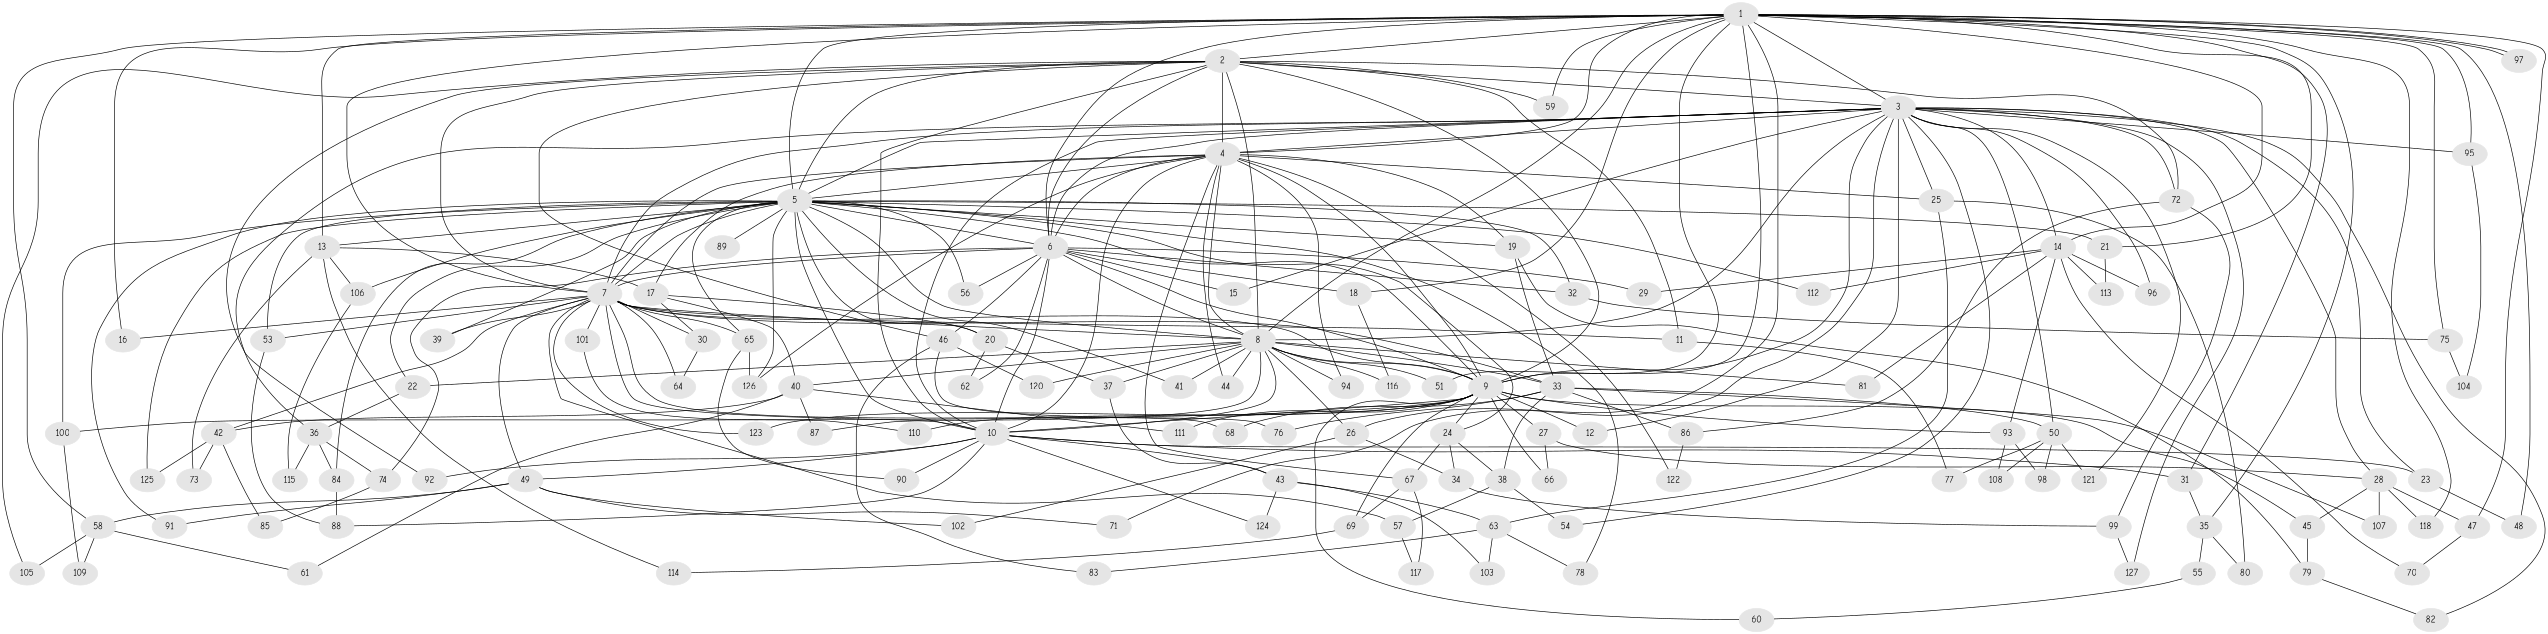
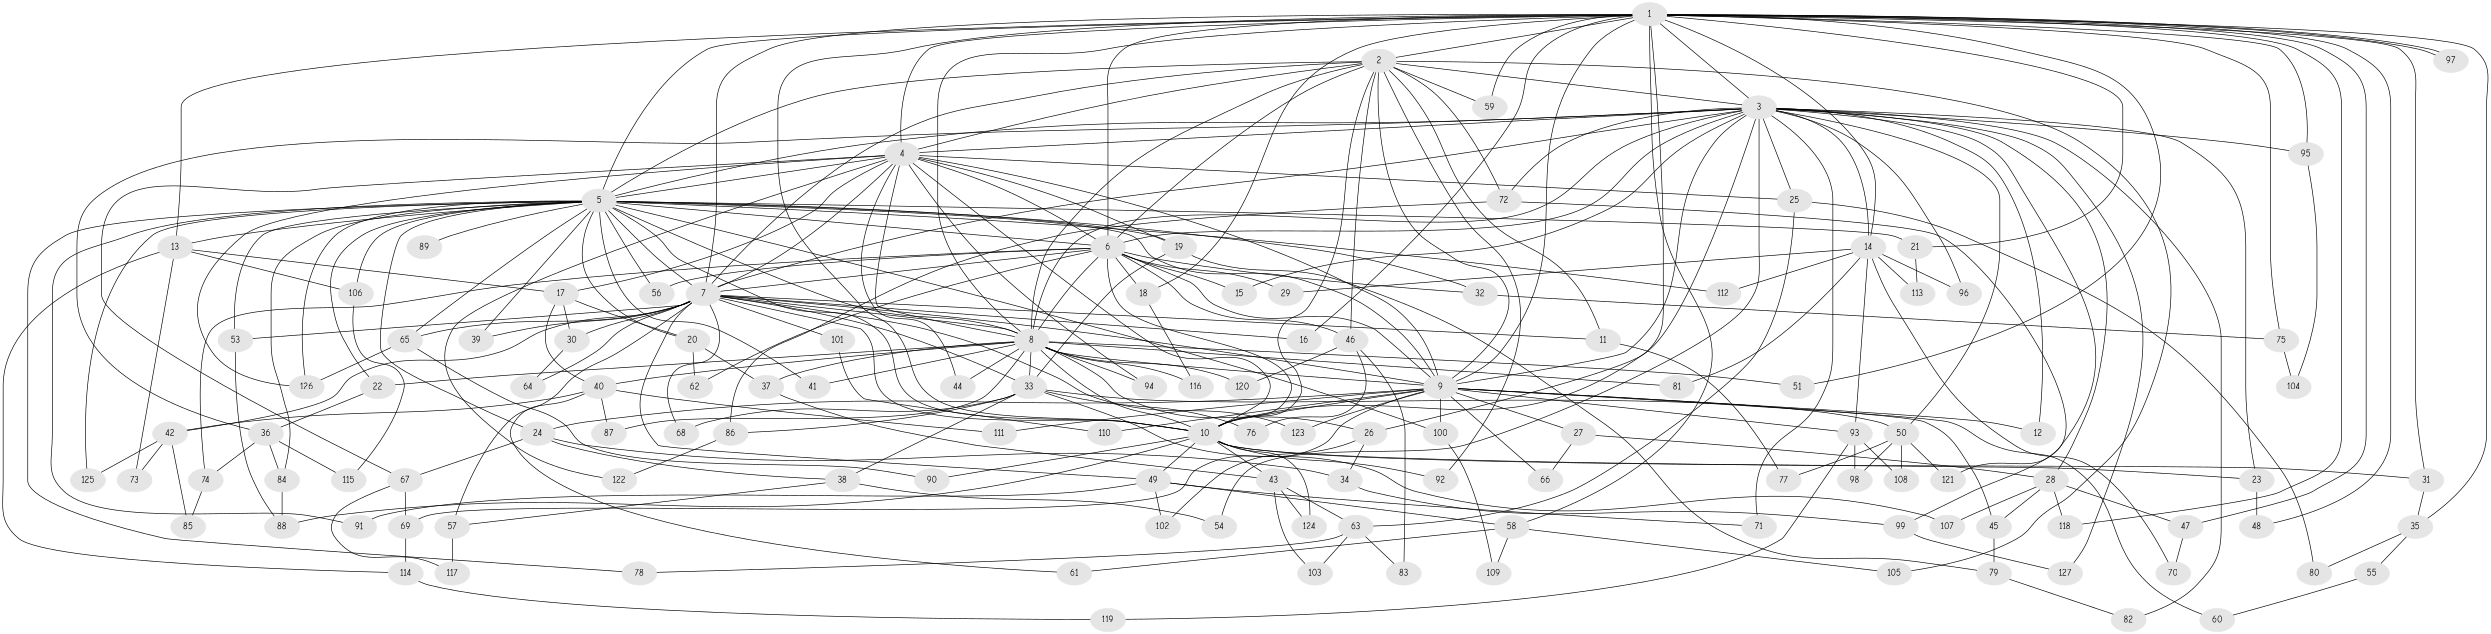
none -> (889, 53)
none -> (1108, 620)
